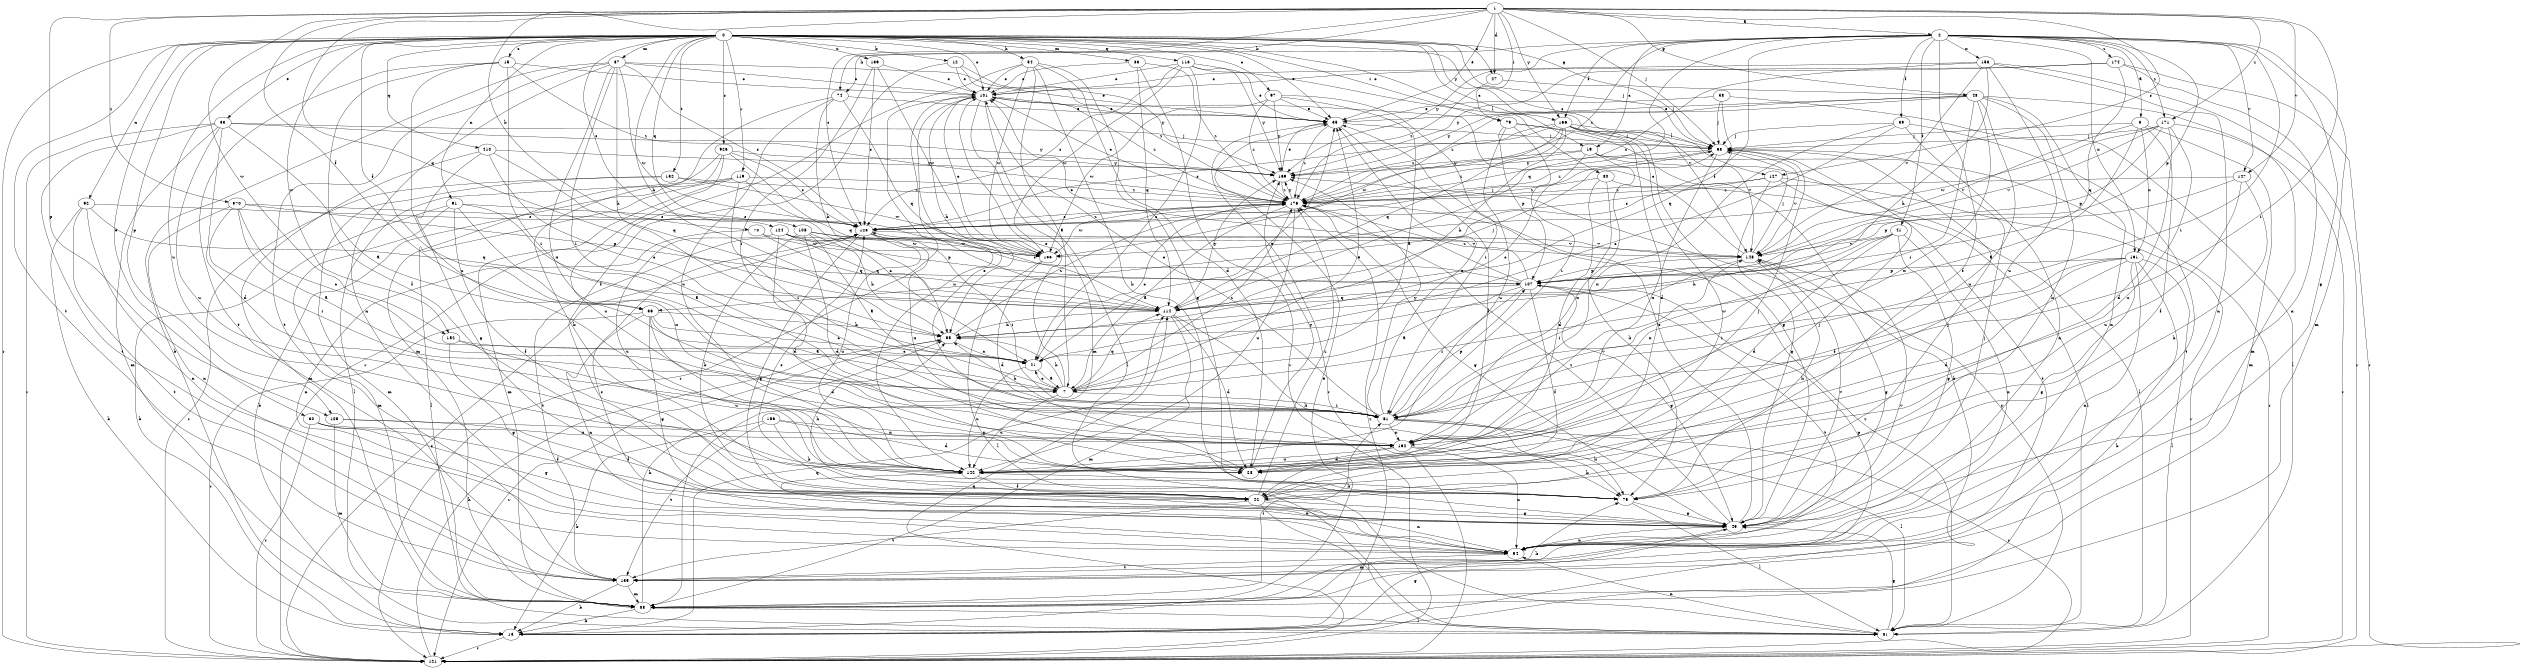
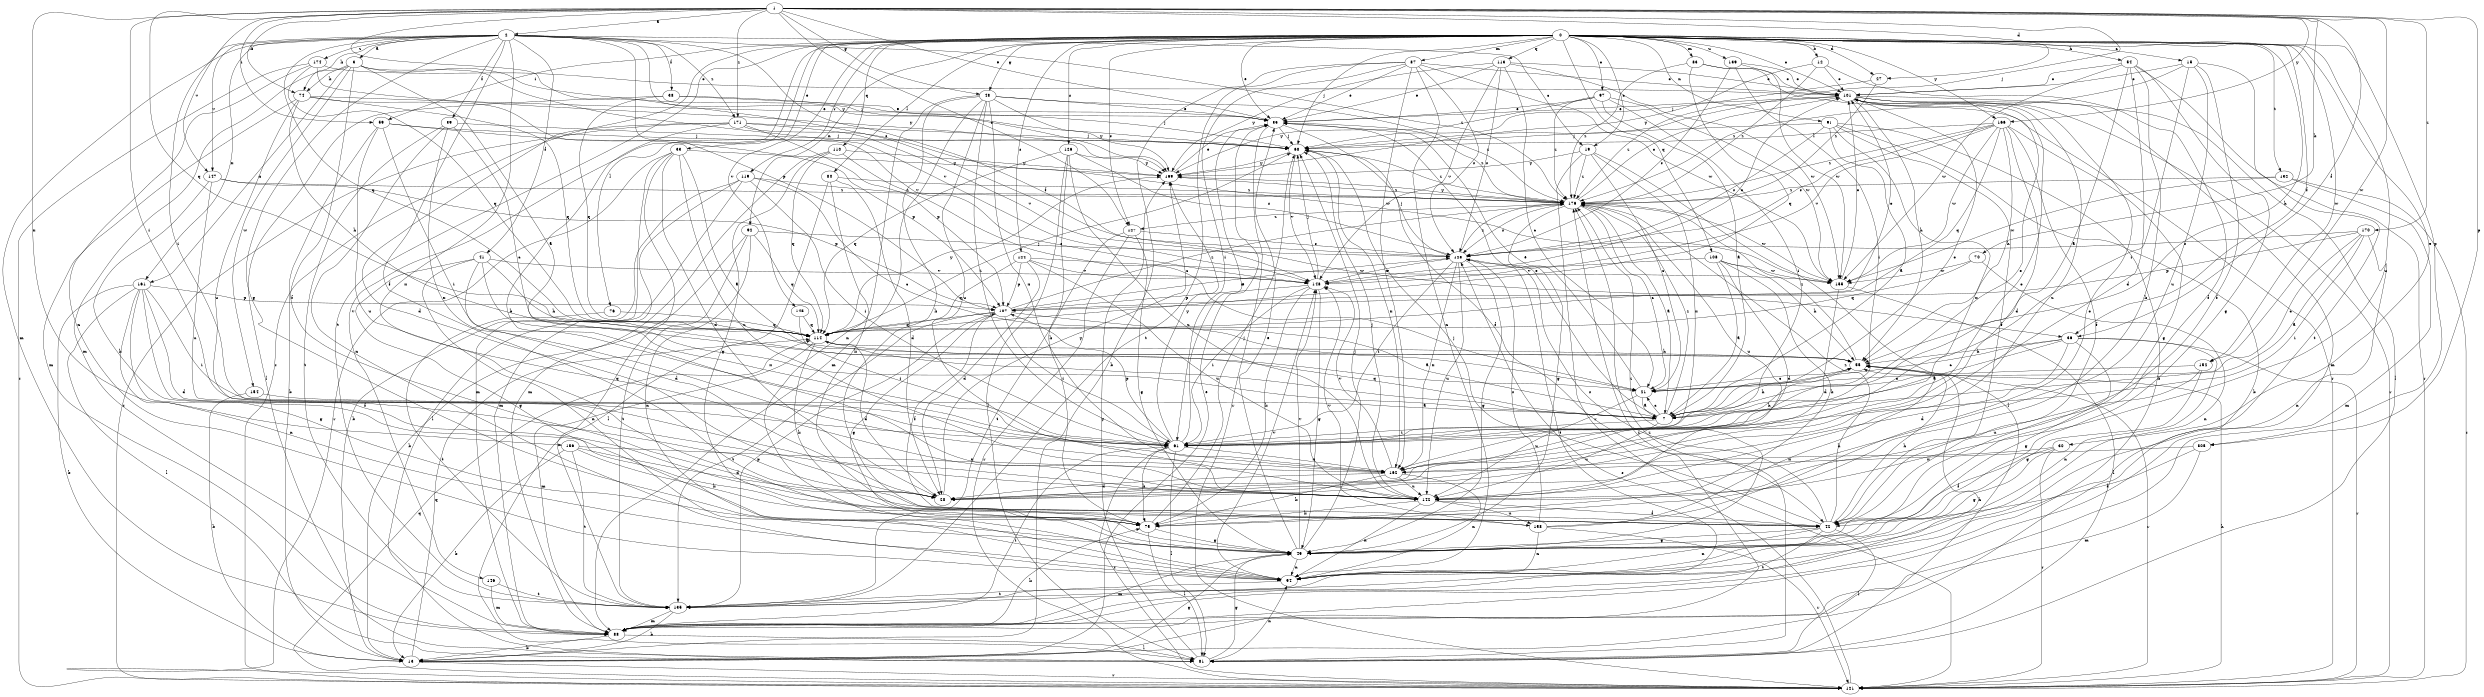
(1731, 40) -> (609, 39)
none -> (327, 75)
none -> (33, 77)
(1509, 123) -> (381, 123)
(896, 129) -> (1552, 135)
(487, 150) -> (837, 150)
(724, 150) -> (1069, 150)
none -> (888, 171)
(1536, 192) -> (1353, 212)
(237, 203) -> (2366, 230)
(704, 264) -> none
(2128, 298) -> (511, 311)
none -> (612, 311)
none -> (800, 311)
(1724, 311) -> (2097, 325)
(122, 352) -> (618, 379)
(1774, 366) -> (585, 439)
none -> (255, 392)
(380, 406) -> (2159, 379)
(334, 419) -> (2202, 446)
(1664, 421) -> (1478, 508)
(794, 505) -> none
none -> (491, 581)
